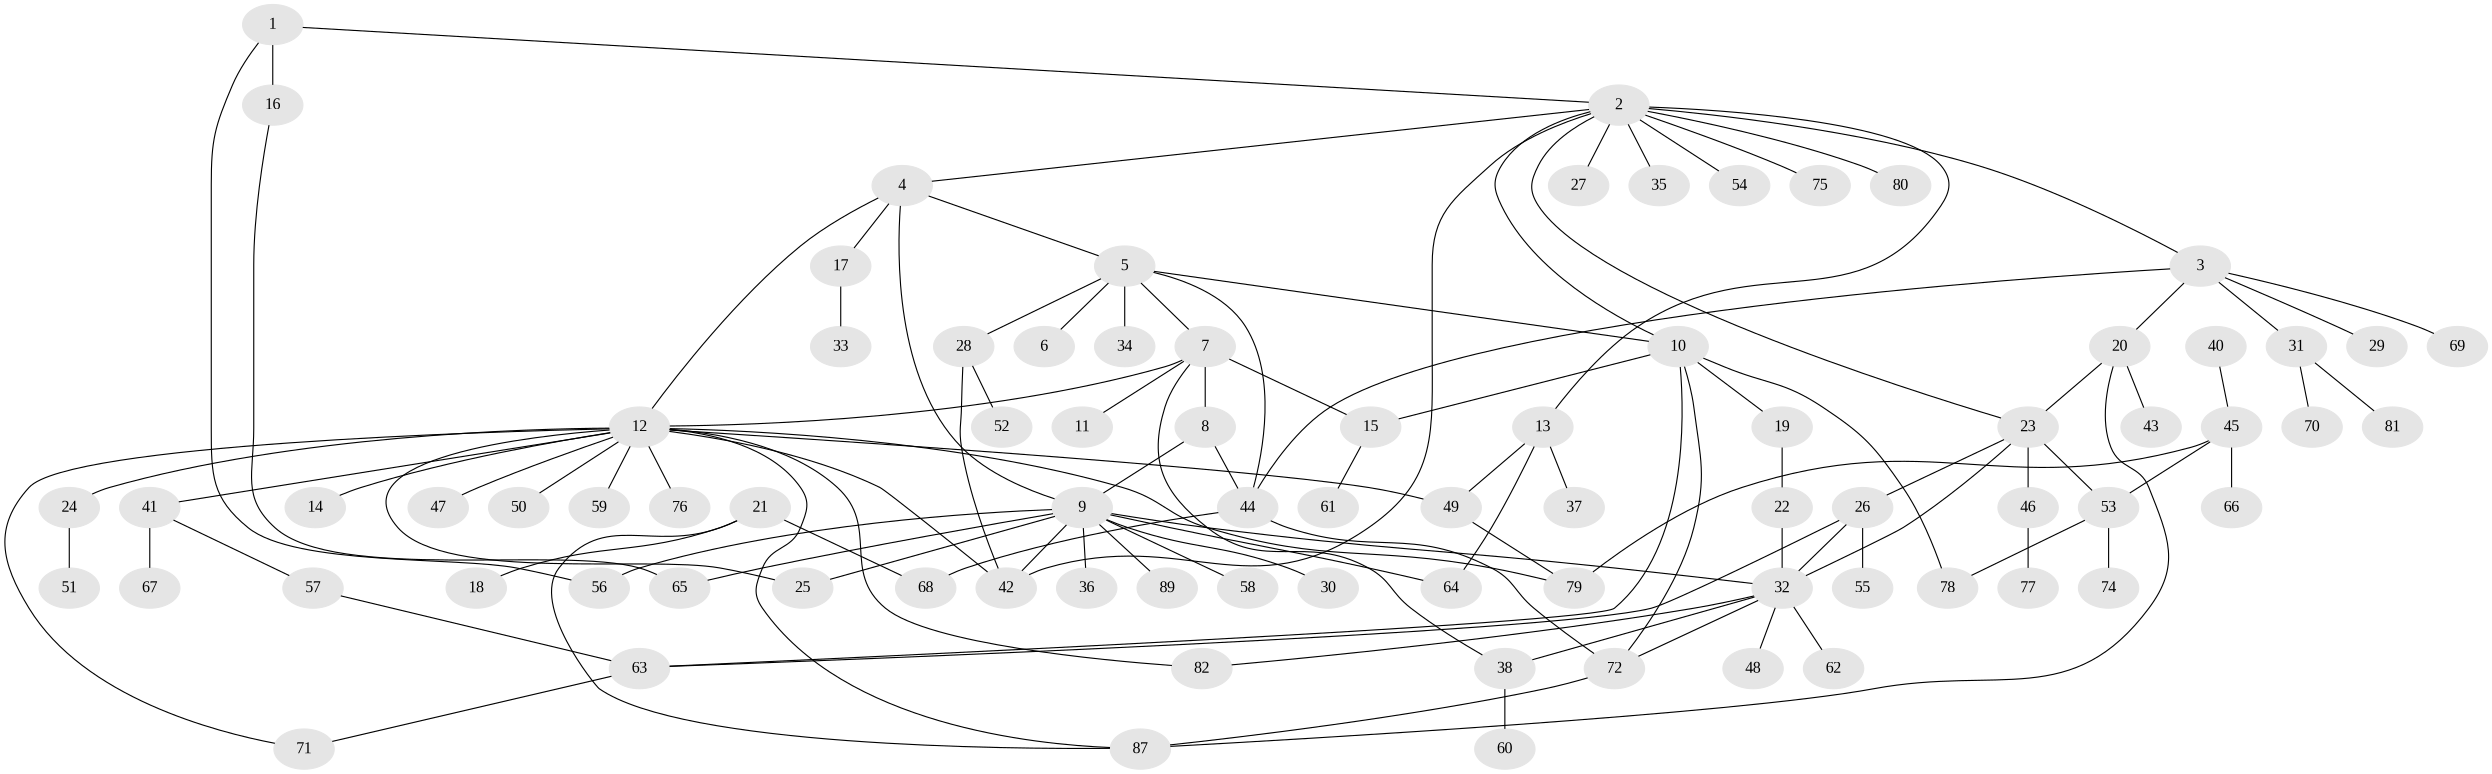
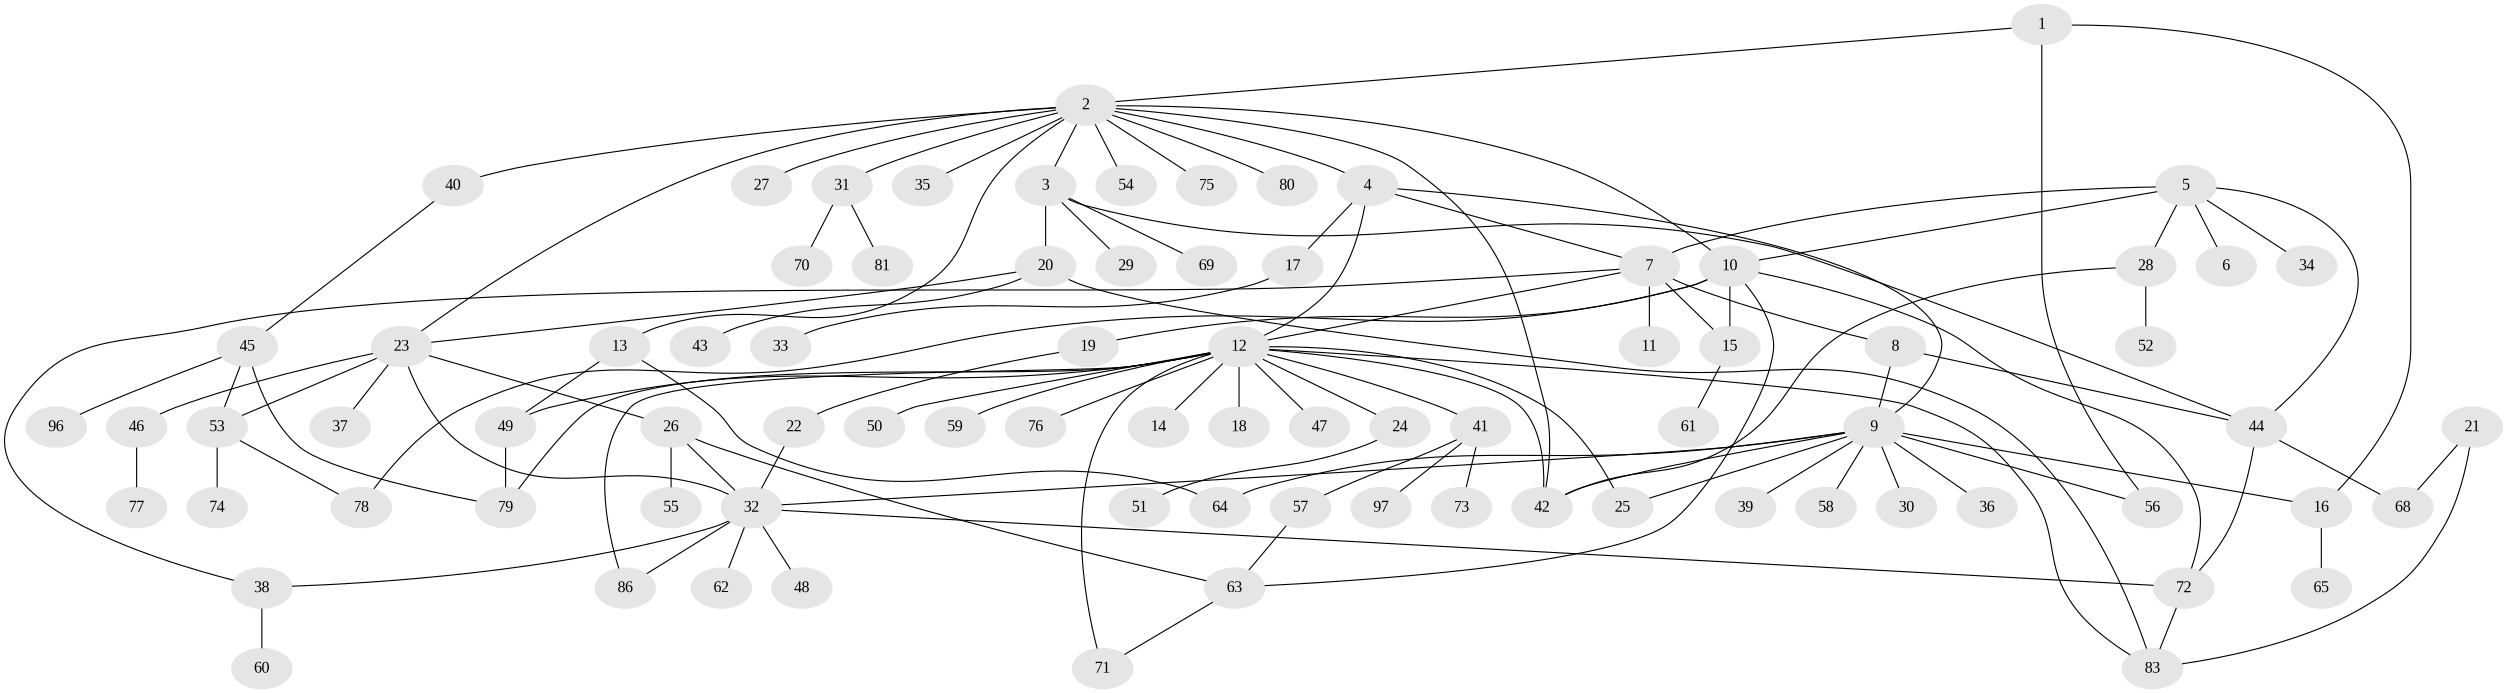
none -> (767, 133)
(1014, 226) -> (1486, 220)
(2248, 306) -> (961, 139)
(1559, 467) -> (371, 387)
none -> (1462, 508)
(2232, 508) -> (56, 427)
(880, 545) -> (2098, 467)
(619, 549) -> (1239, 387)
(150, 588) -> (1381, 508)
(1167, 588) -> (1746, 508)
(1202, 669) -> (625, 588)
(1140, 749) -> (2152, 669)
